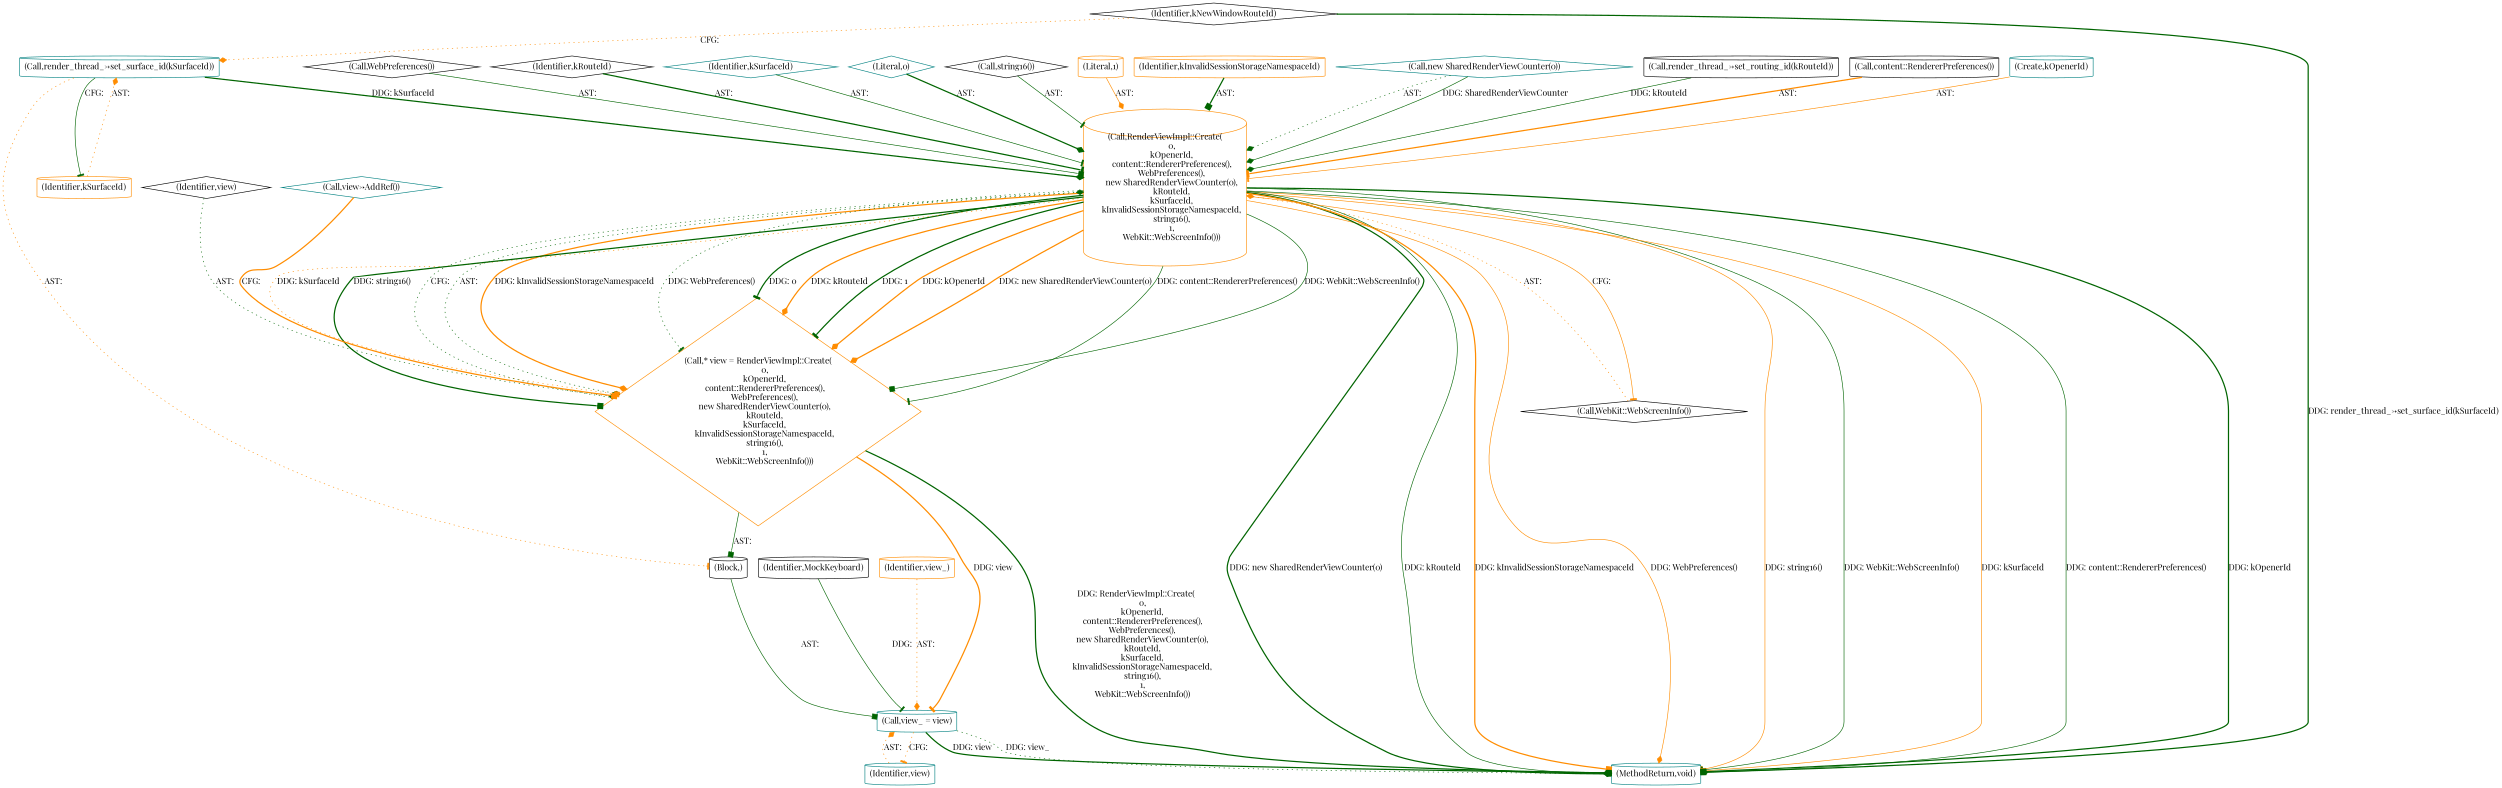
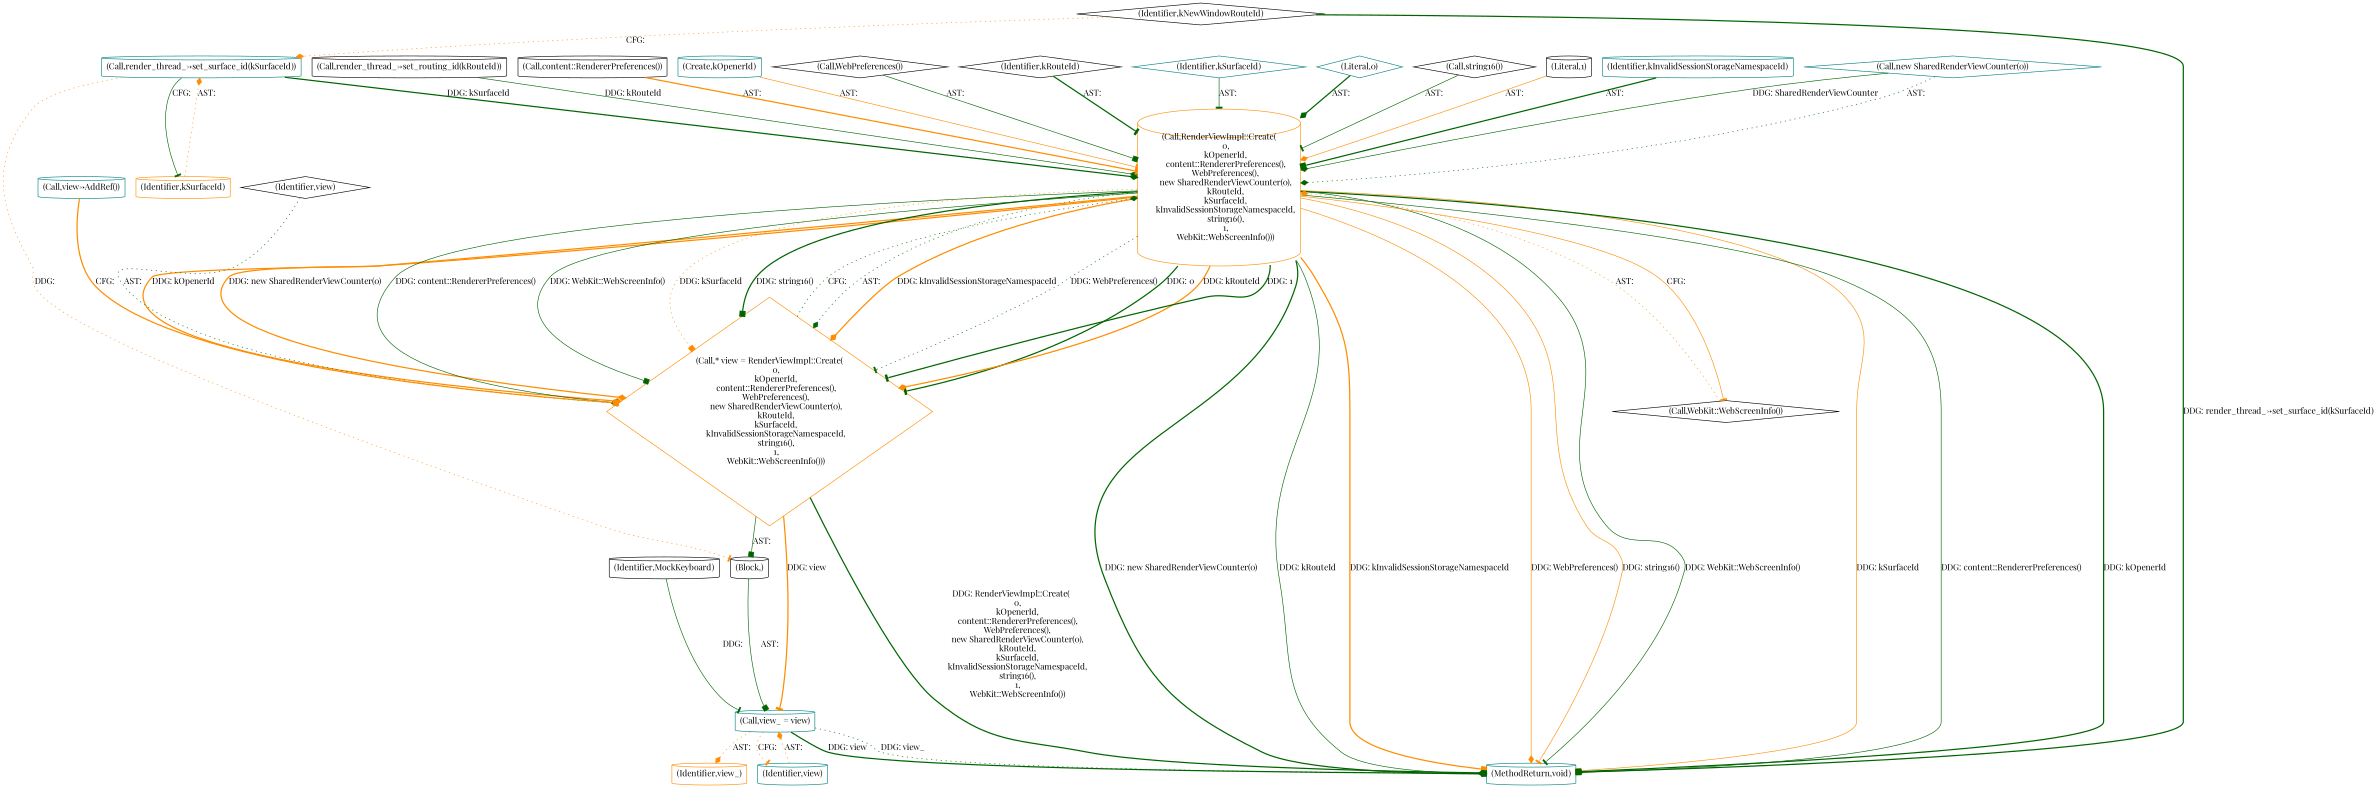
(1101, 67) -> (1569, 67)
(1230, 67) -> (1698, 67)
(362, 188) -> (82, 188)
(55, 282) -> (46, 282)
(917, 641) -> (734, 743)
